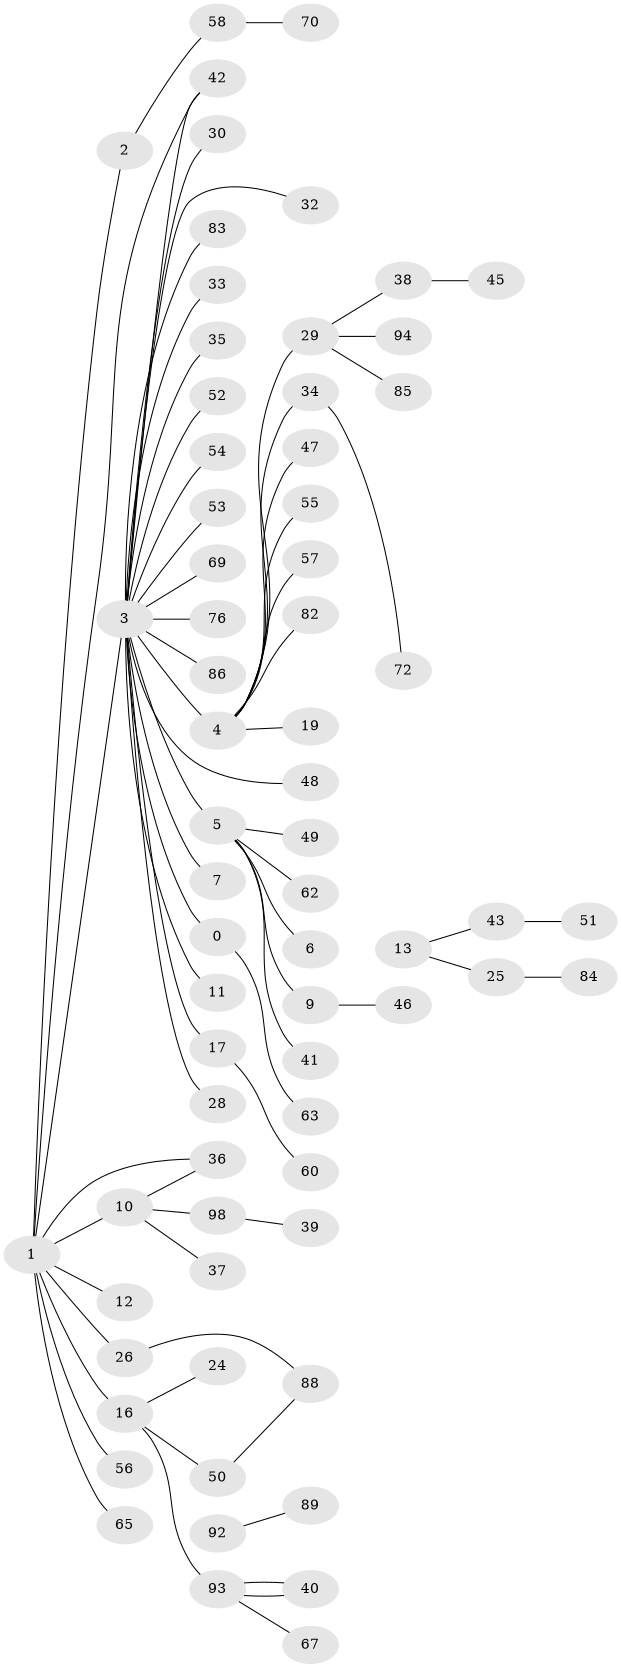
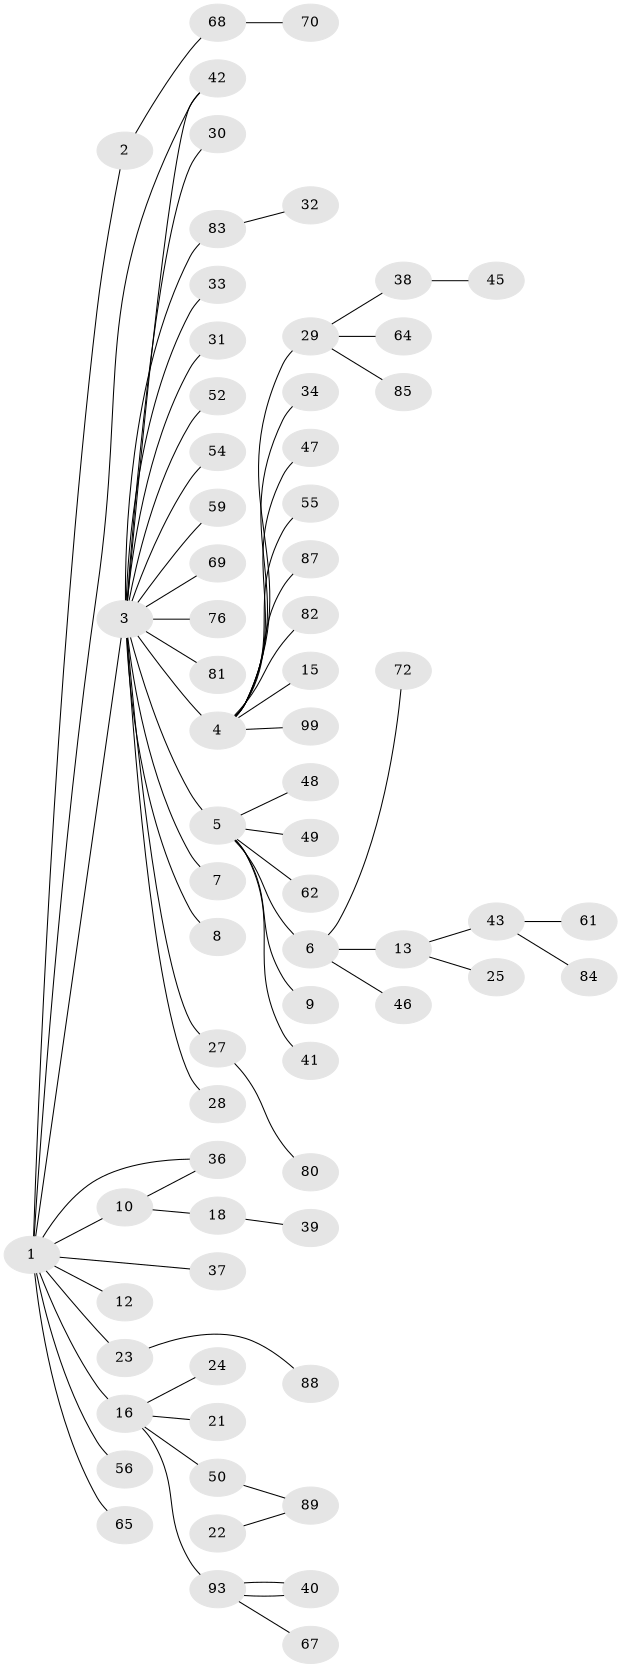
(218, 23) -> (218, 23)
(403, 336) -> (403, 336)
(218, 341) -> (218, 341)
(154, 349) -> (264, 217)
(218, 508) -> (218, 508)
(379, 525) -> (379, 817)
(311, 559) -> (311, 559)
none -> (311, 671)
(218, 675) -> (218, 675)
(311, 726) -> (311, 726)
(175, 745) -> (264, 804)
(589, 922) -> (589, 922)
(218, 937) -> (218, 937)
none -> (357, 949)
(543, 977) -> (543, 949)
(218, 993) -> none
(357, 1005) -> (357, 977)
(218, 1048) -> (218, 1048)
(311, 1117) -> none
(311, 1172) -> (311, 1172)
(218, 1216) -> (218, 1216)
(171, 1239) -> (125, 1263)
(125, 1358) -> (125, 1358)
none -> (218, 1422)
(264, 1431) -> (264, 1492)
(218, 1533) -> (218, 1533)
